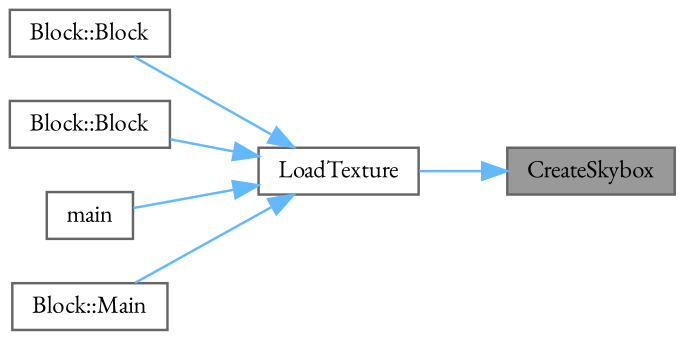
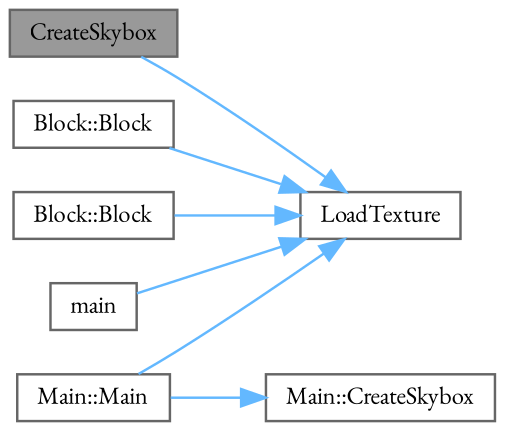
(451, 171) -> (235, 115)
(90, 307) -> (94, 398)
none -> (380, 398)
